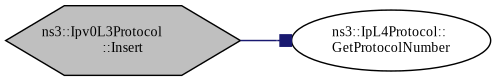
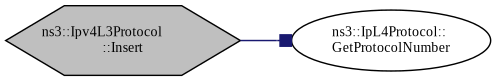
(123, 41) -> (123, 41)
